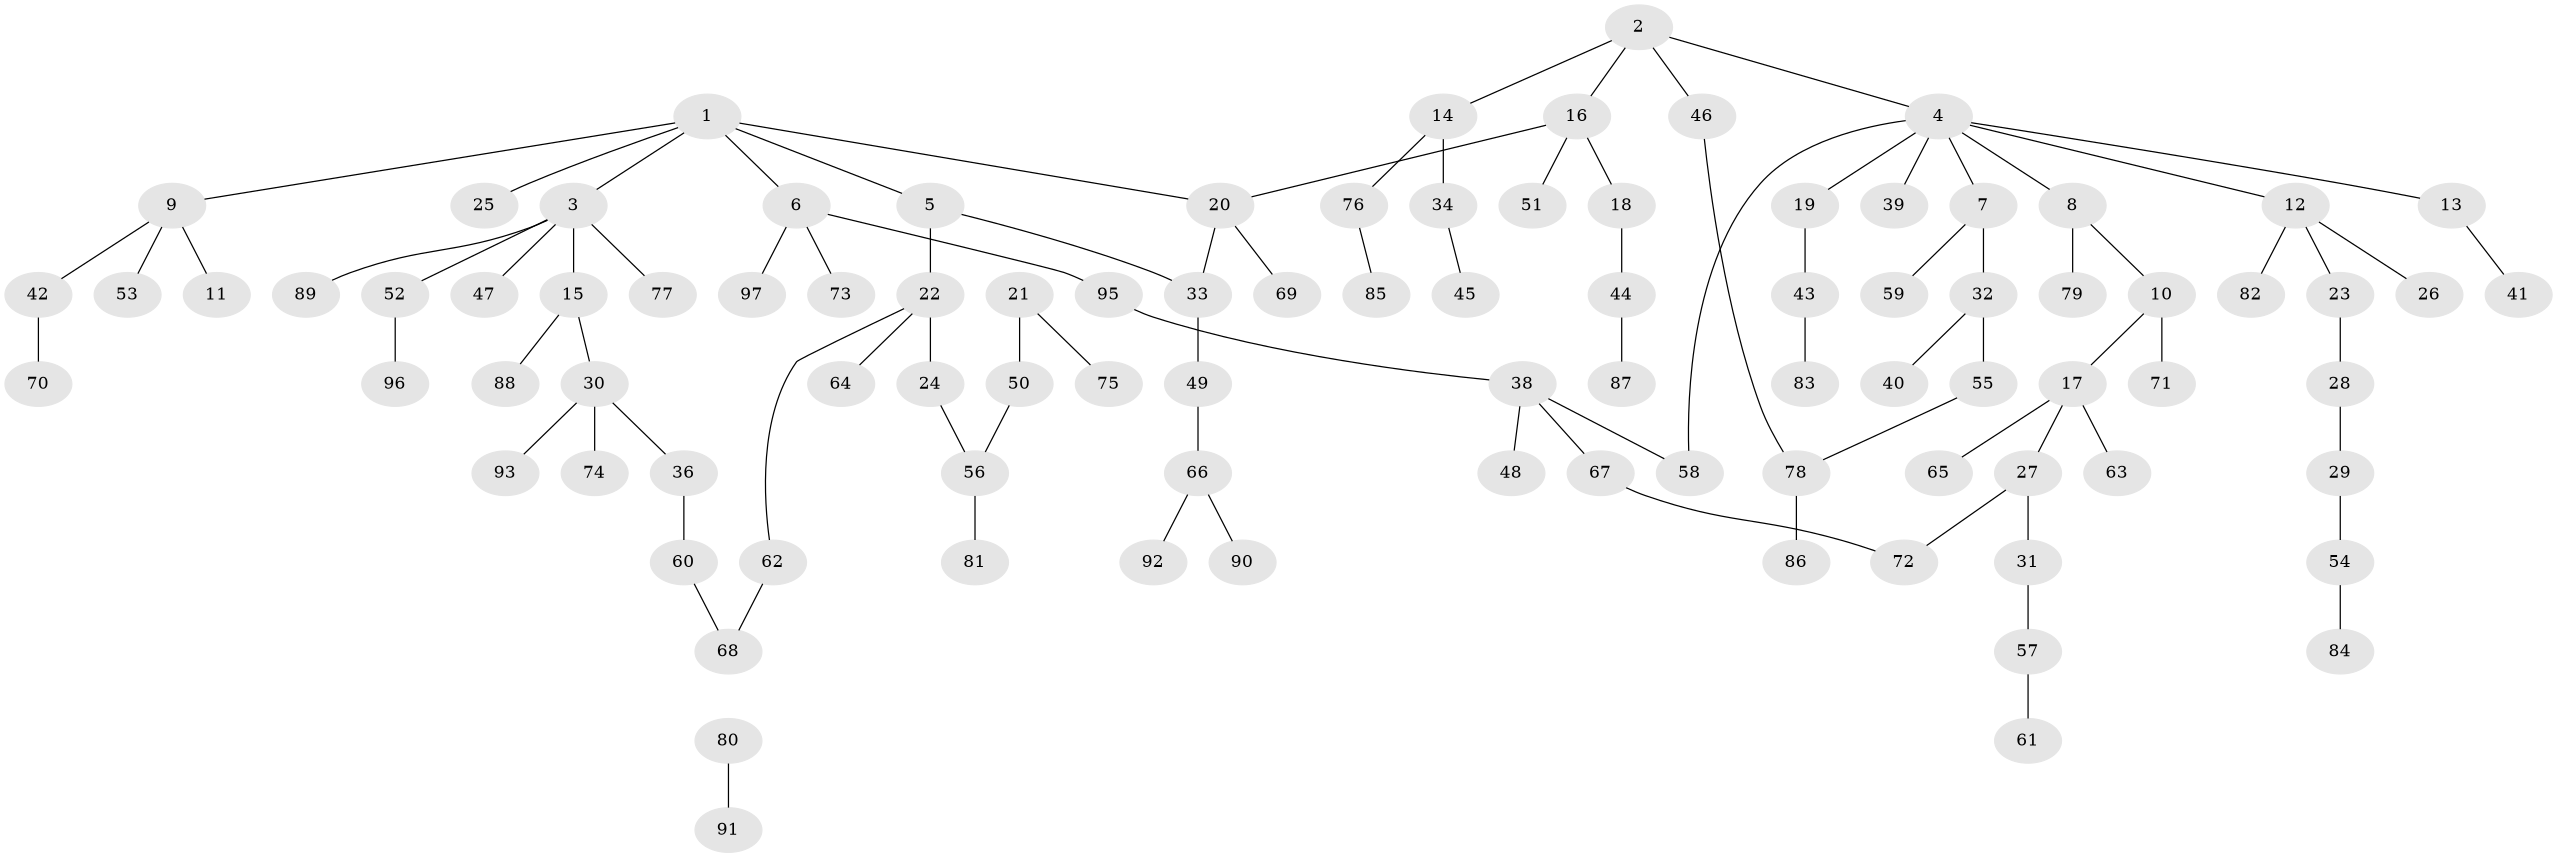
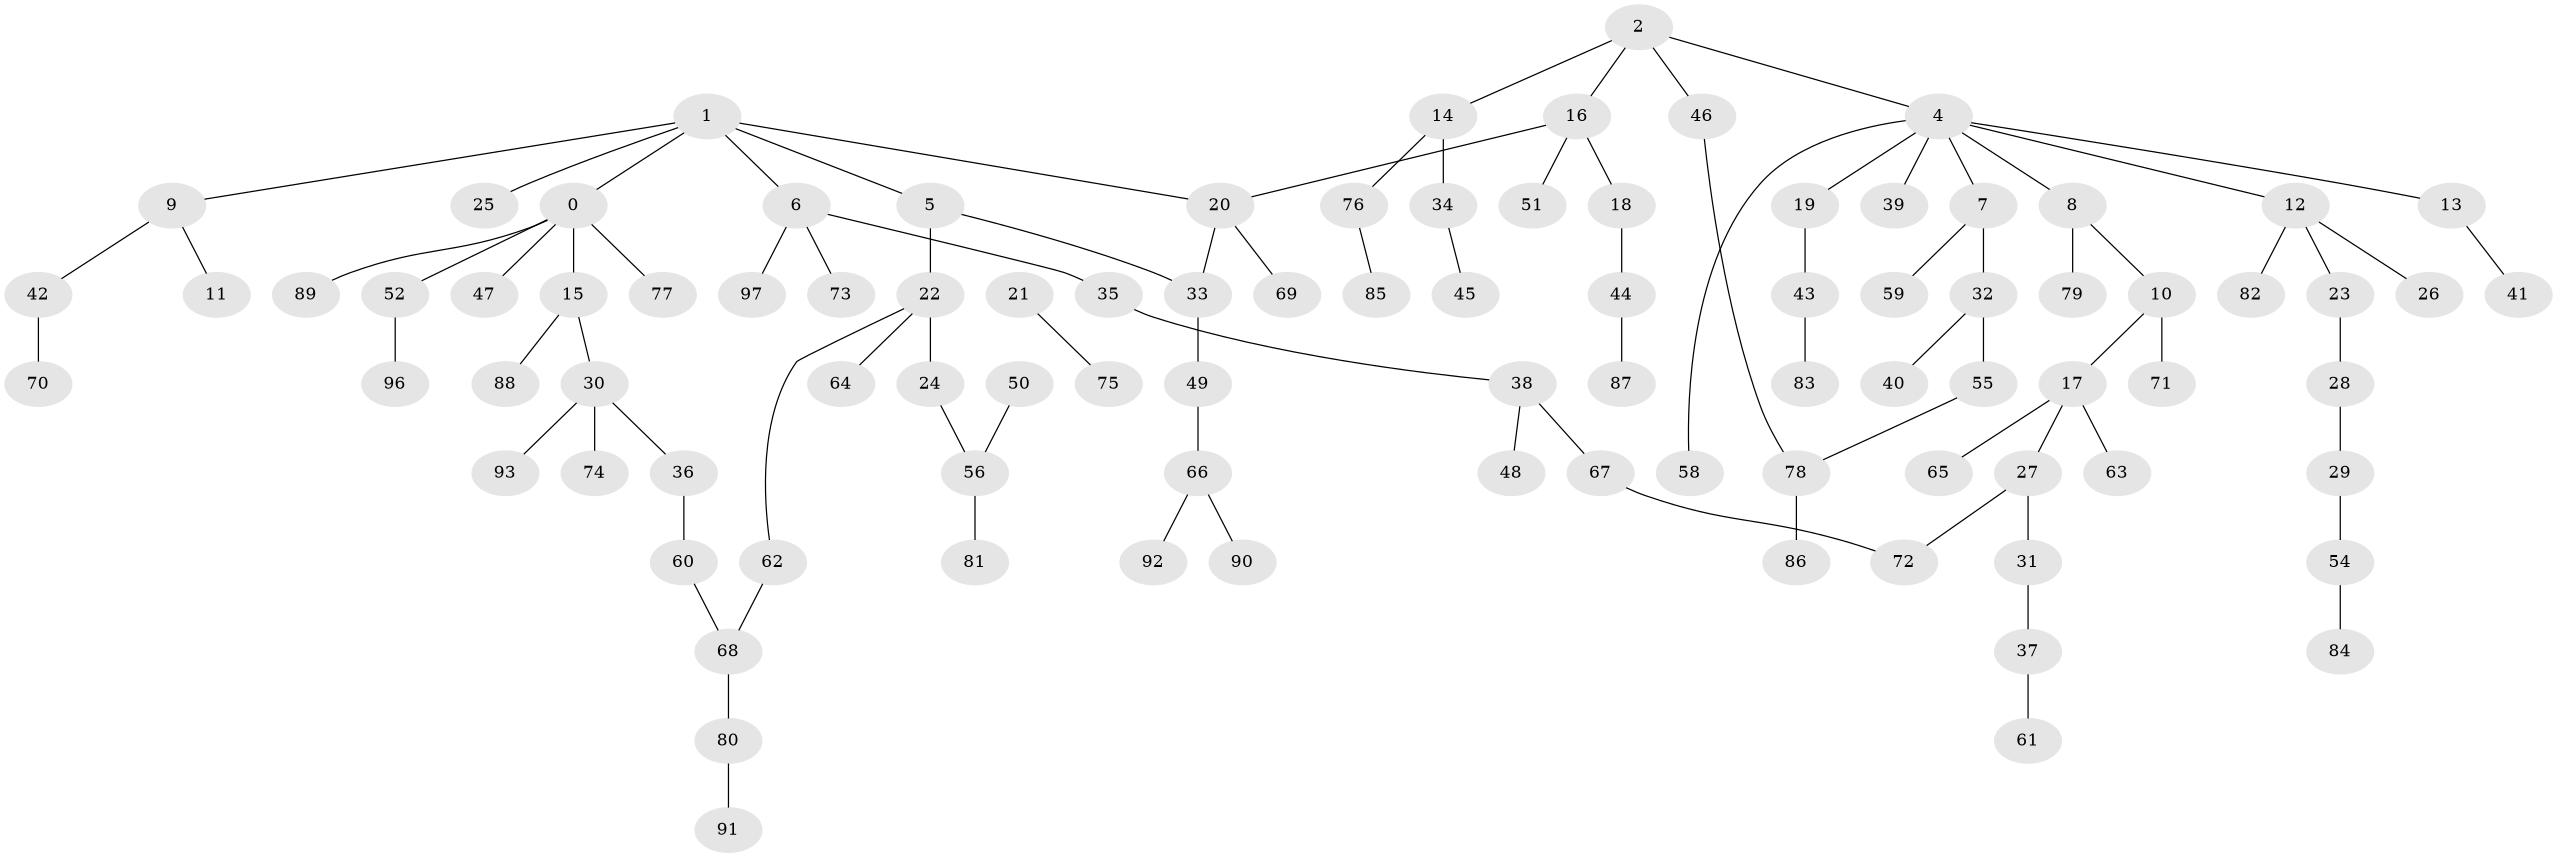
(574, 206) -> (574, 206)
(128, 295) -> none
(1109, 295) -> (1109, 295)
(1020, 340) -> none
(1606, 429) -> none
(2028, 652) -> (2028, 652)
none -> (728, 696)
